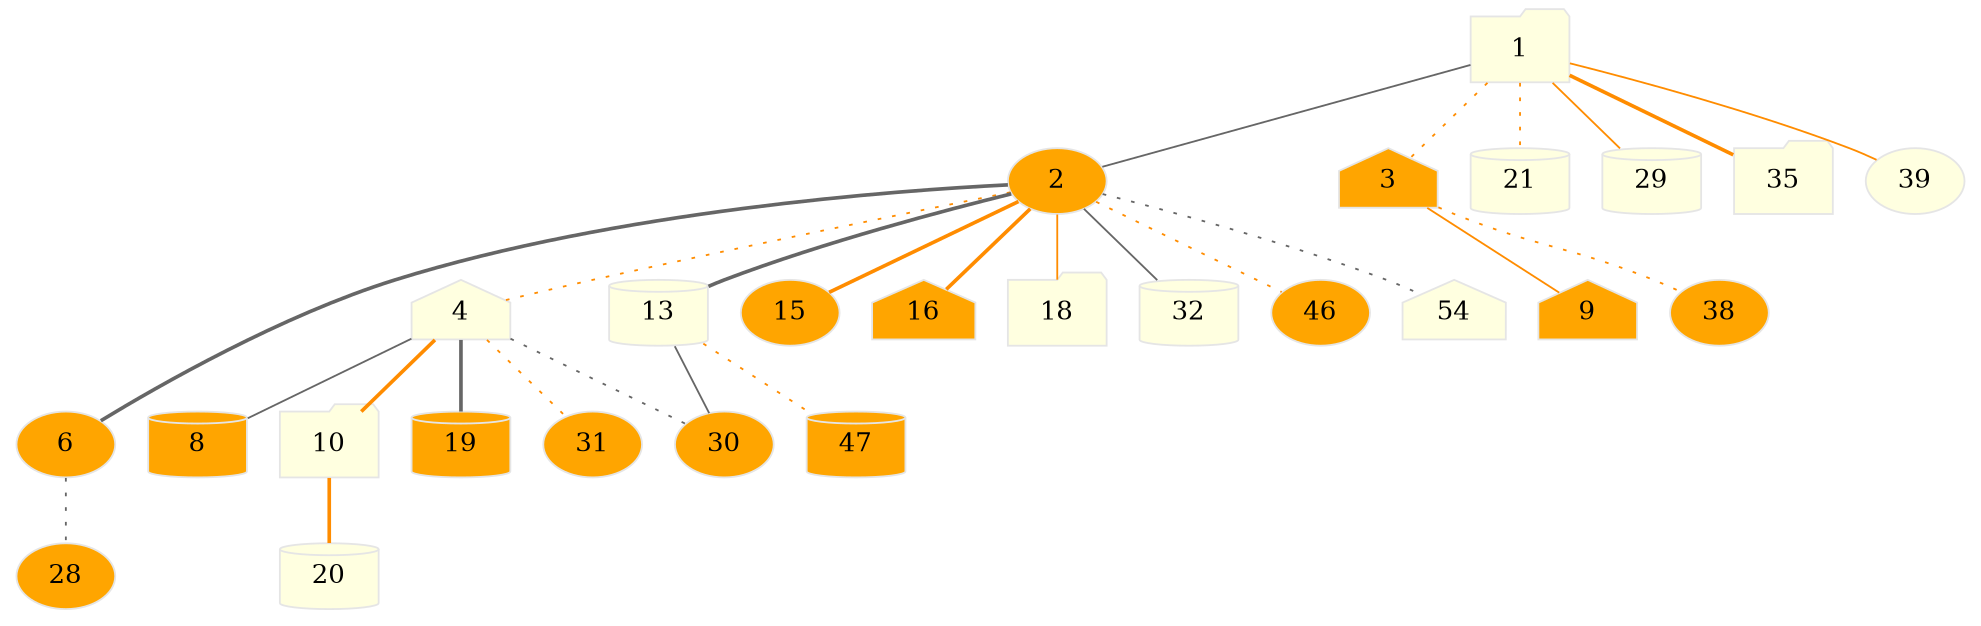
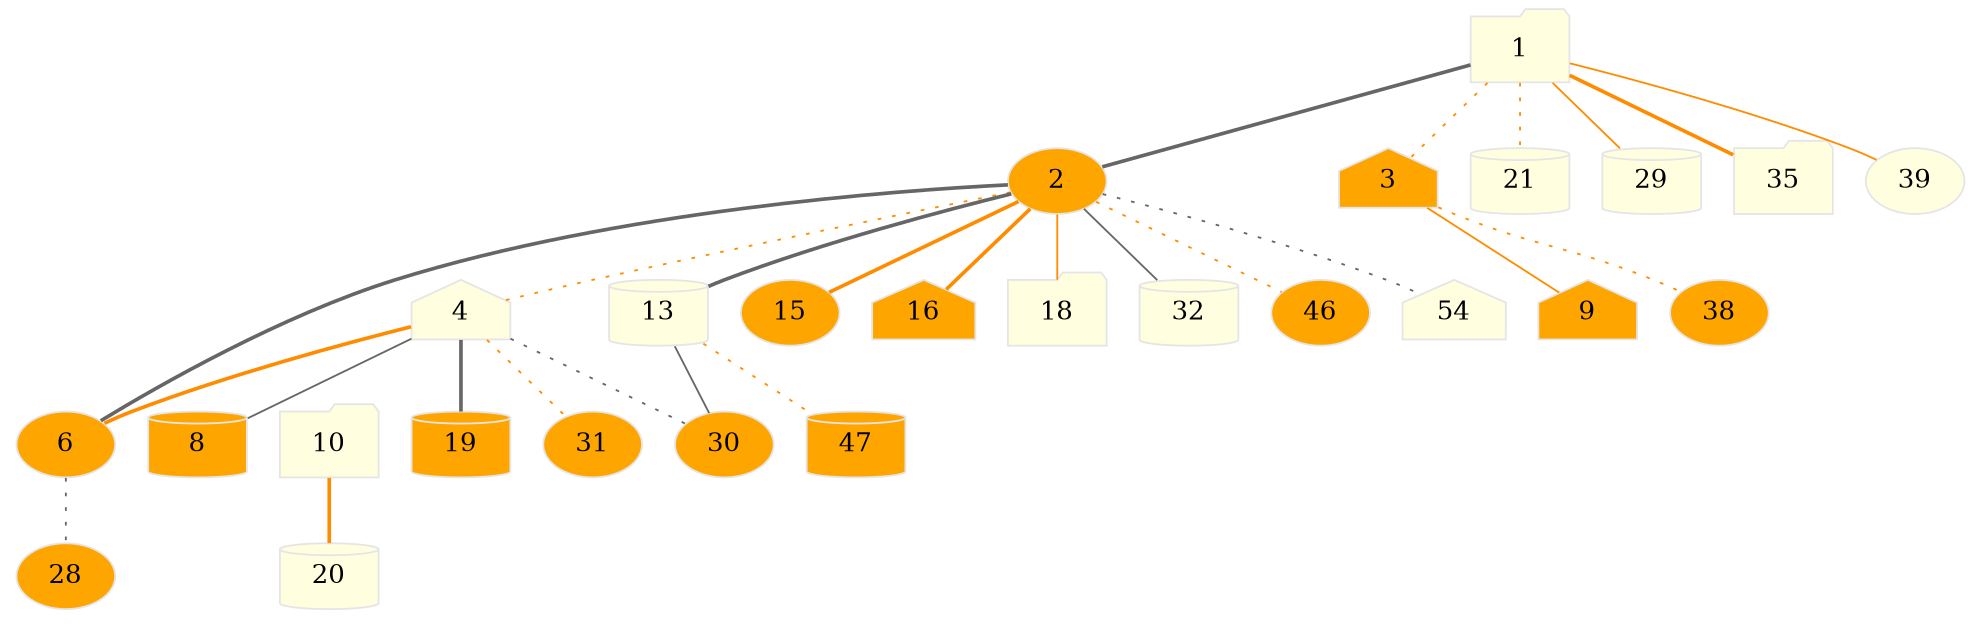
(1286, 116) -> (1286, 116)
(398, 376) -> (256, 370)
